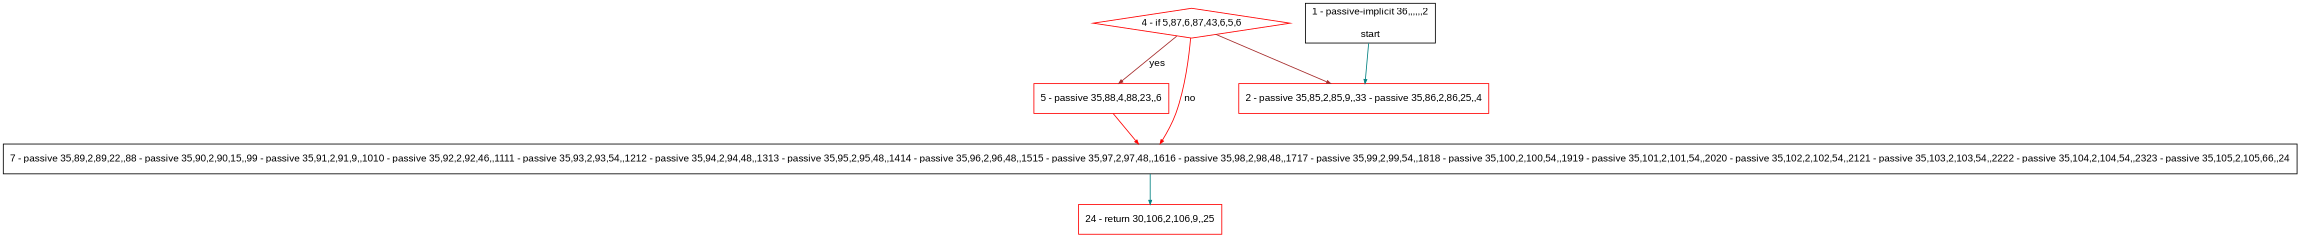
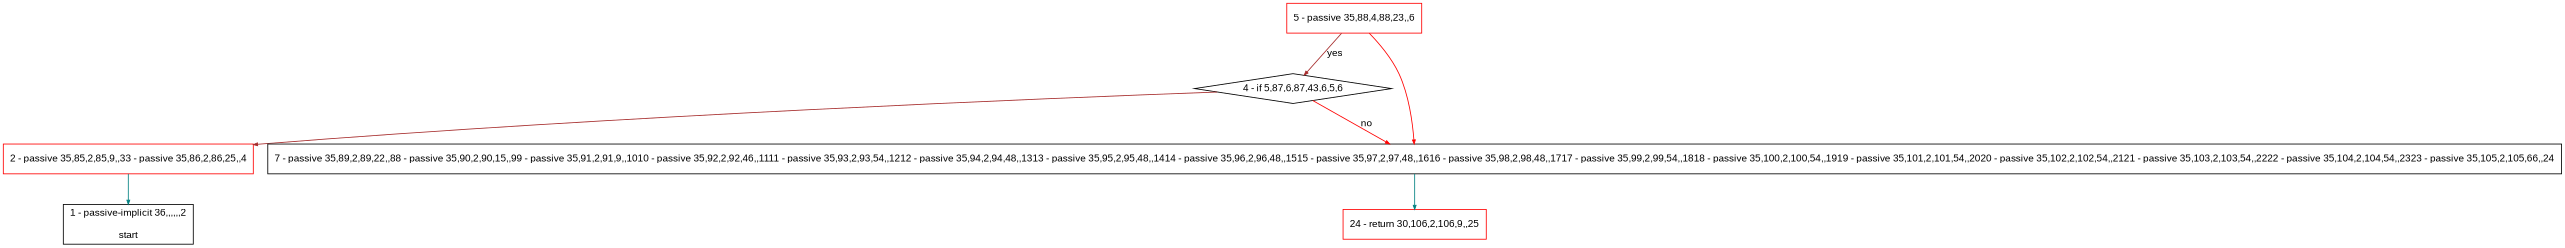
(1192, 23) -> (1293, 89)
(1149, 59) -> (1324, 53)
(1367, 61) -> (128, 187)
